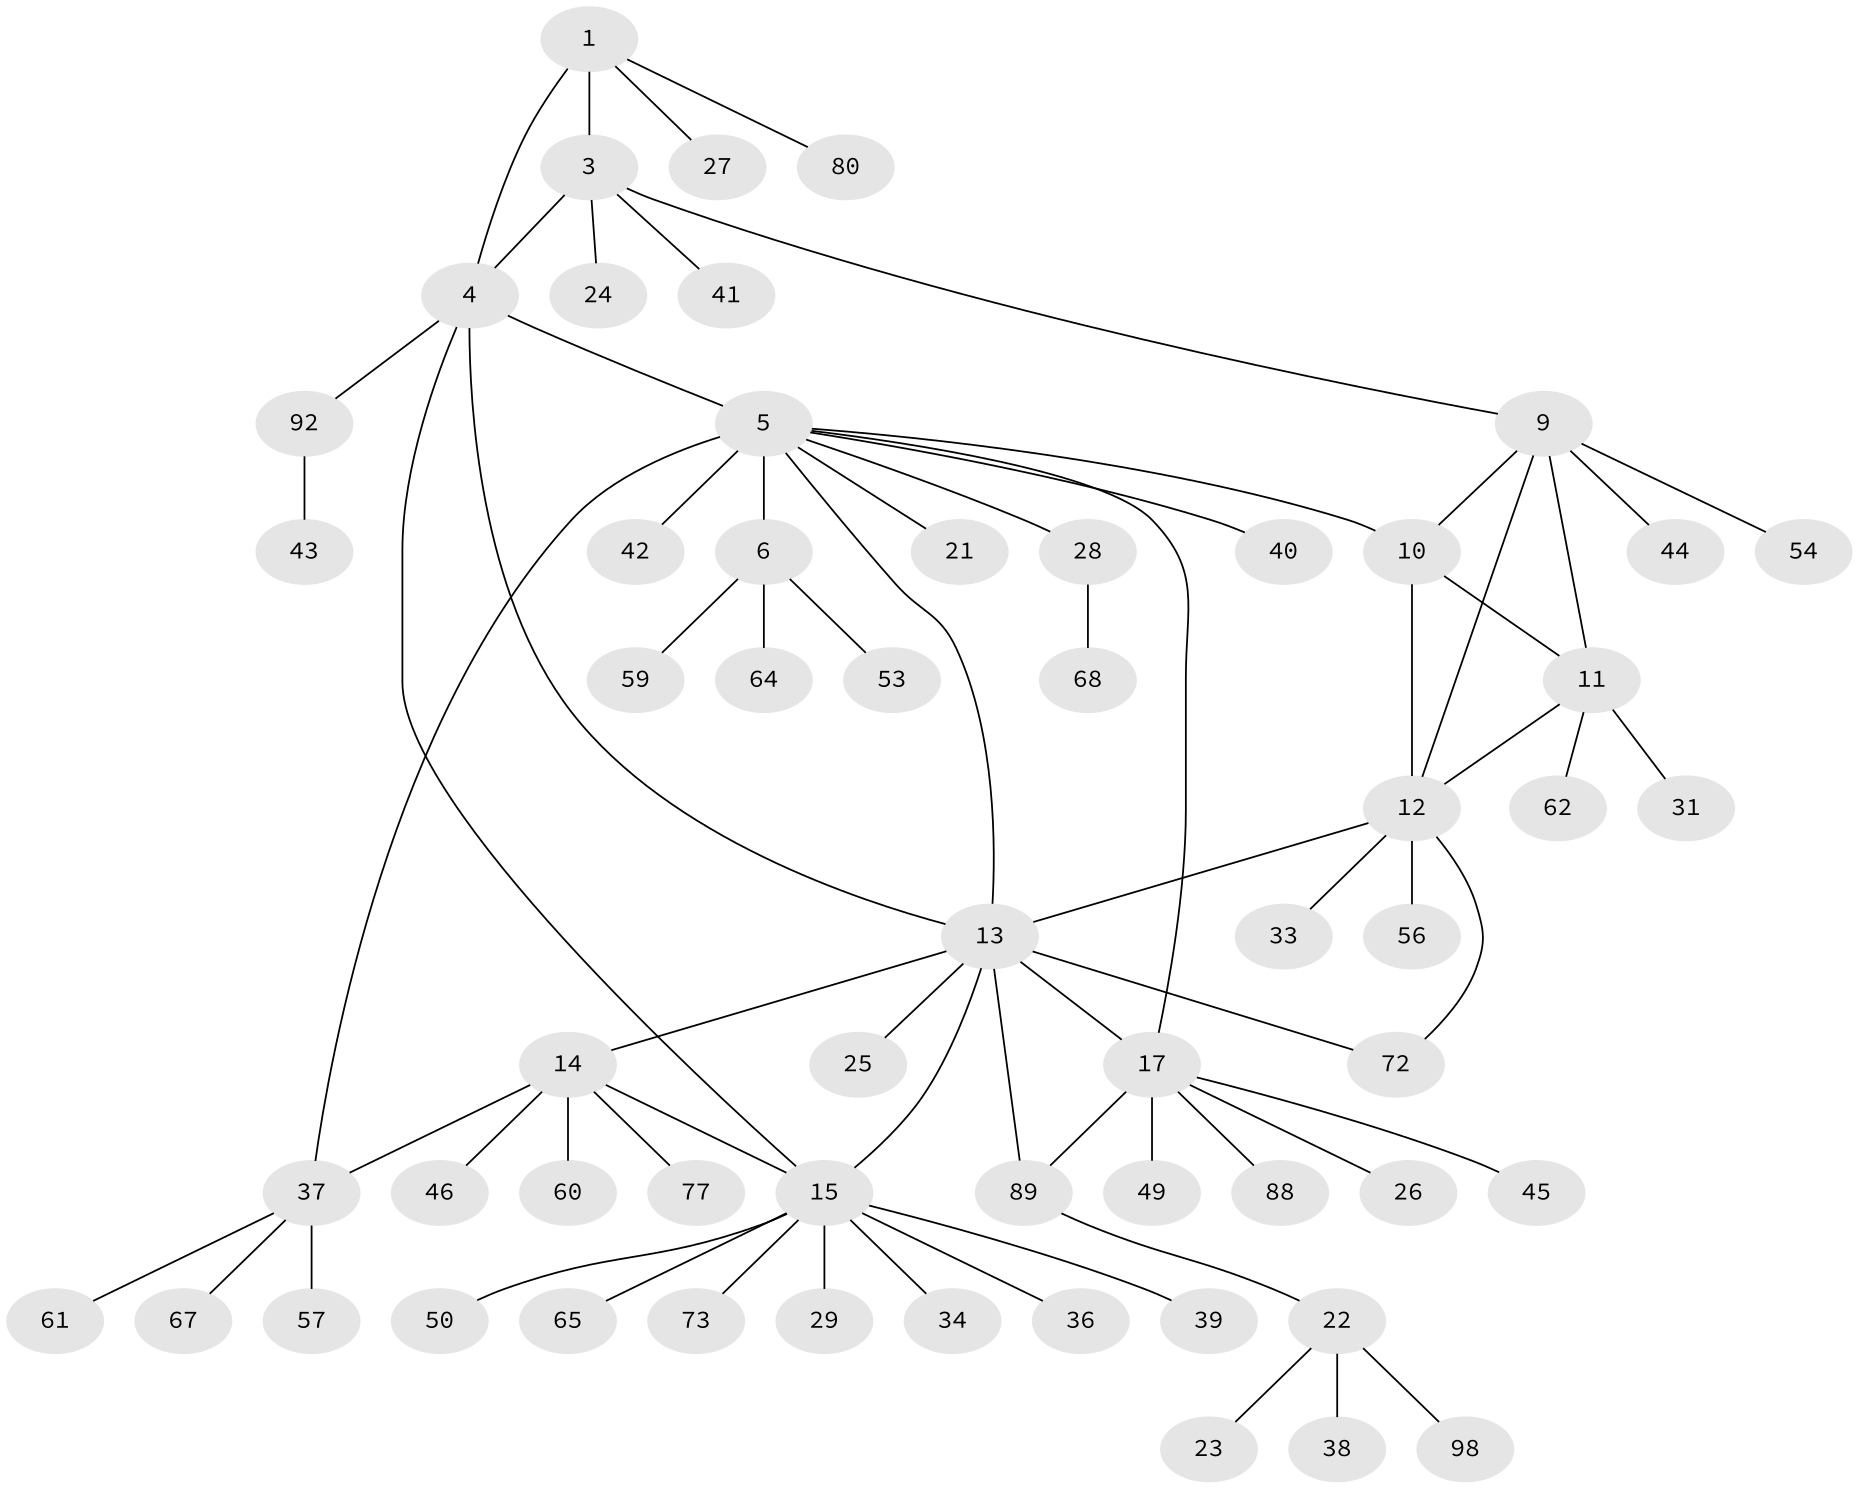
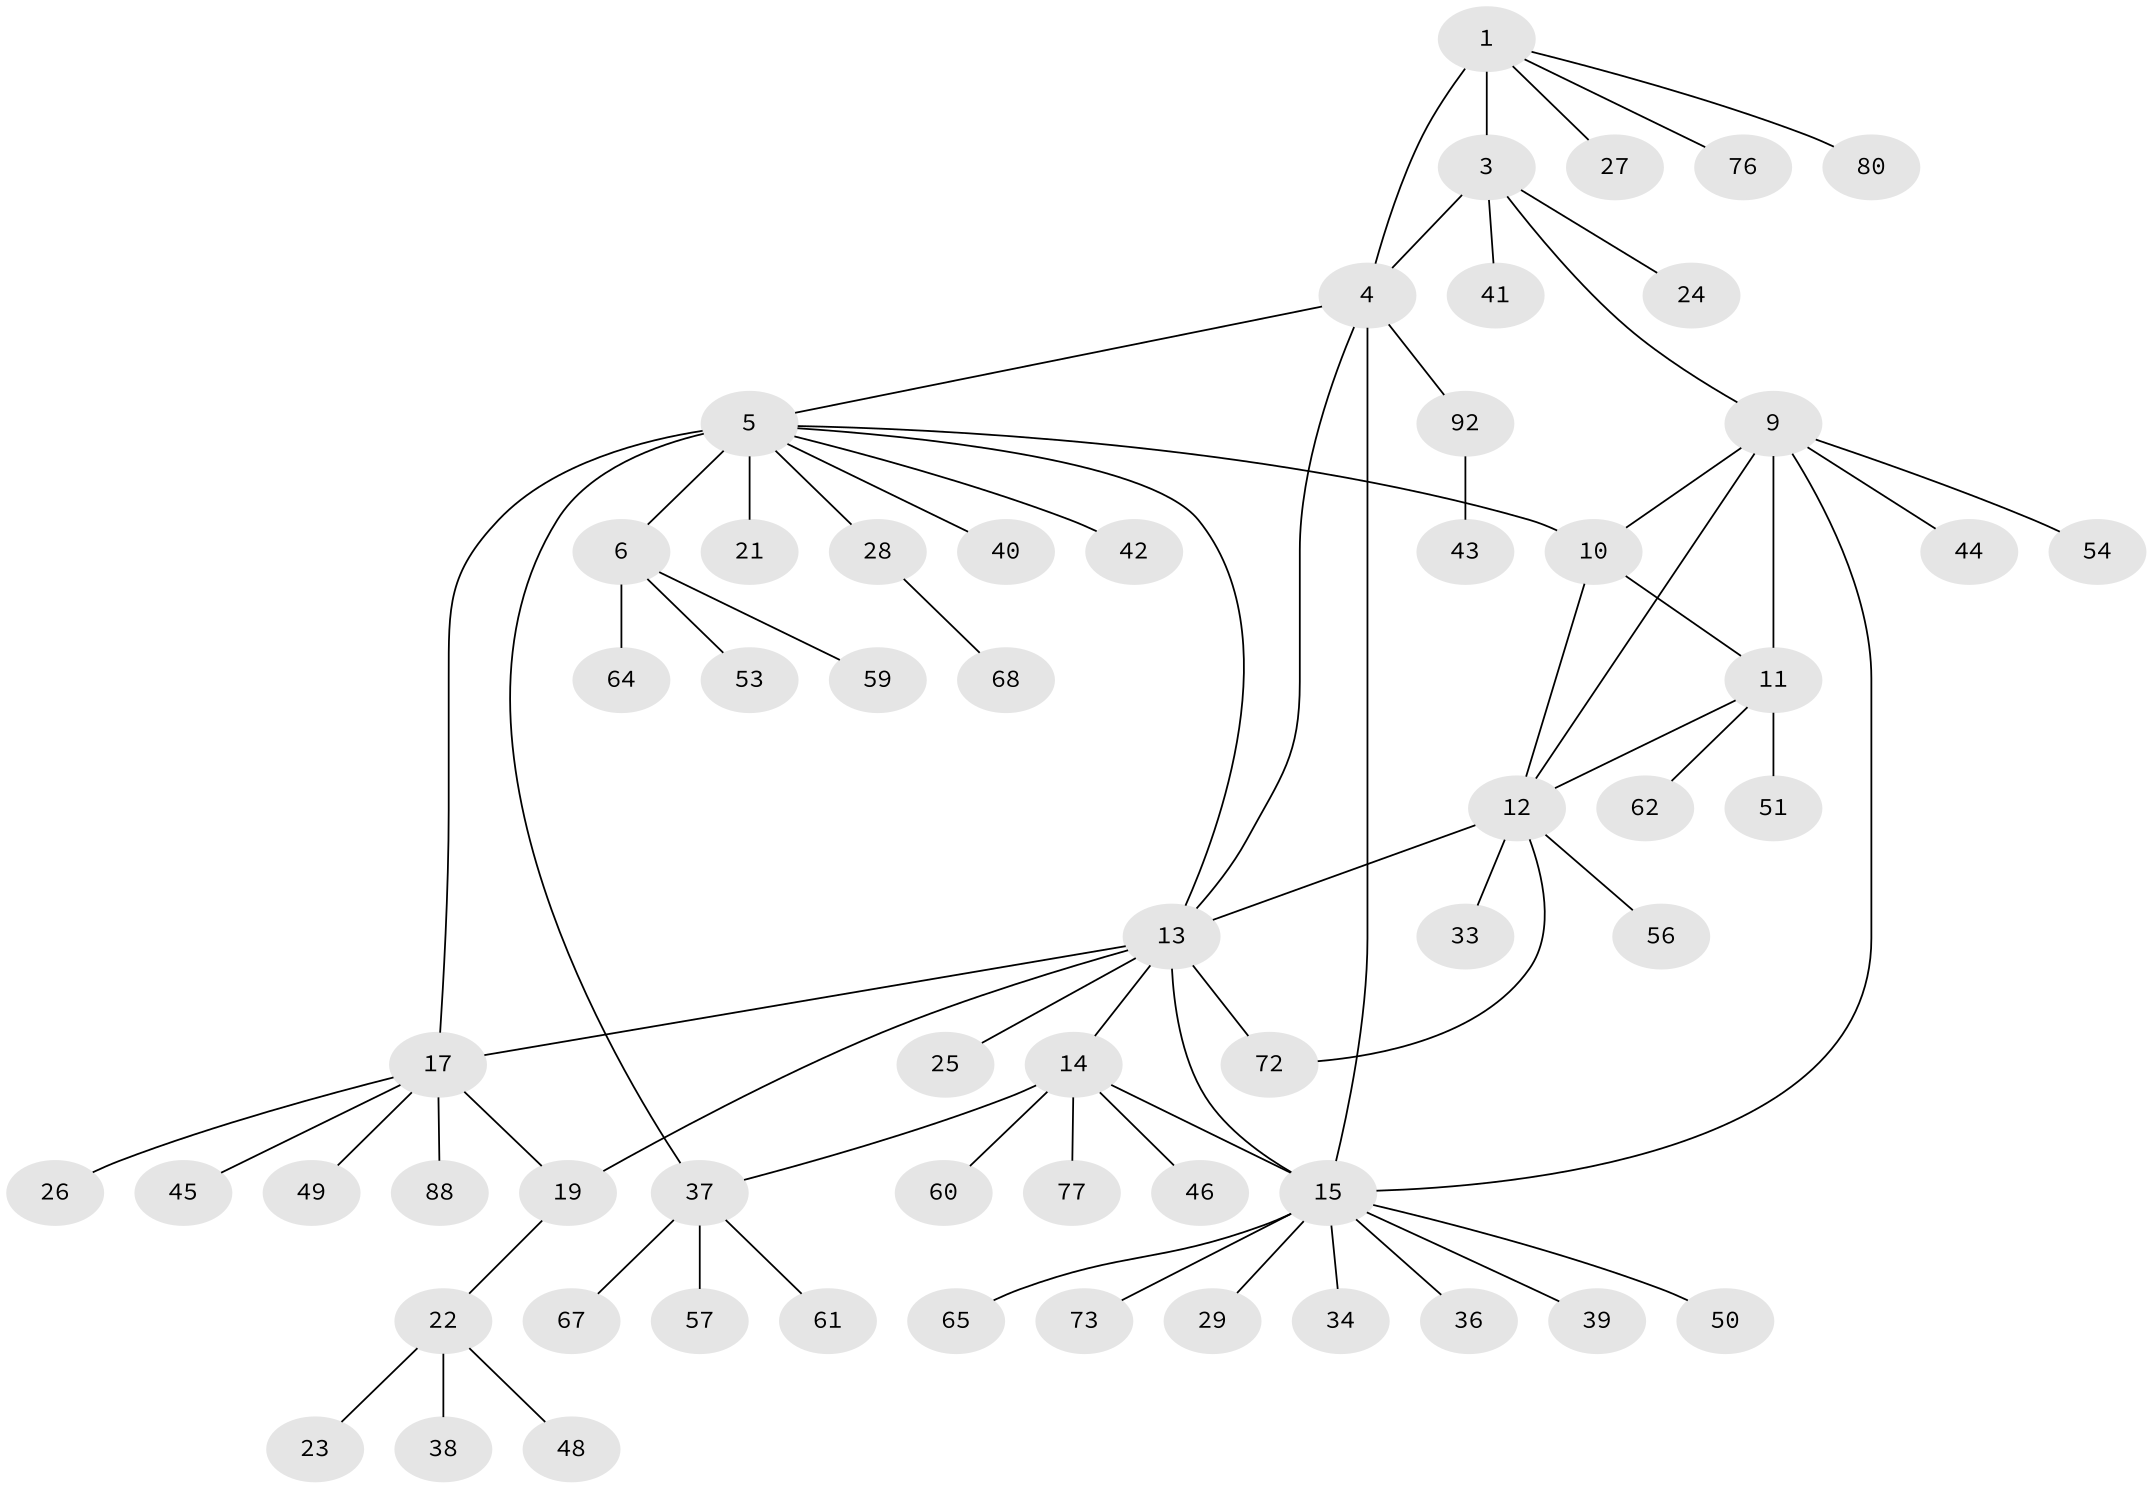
none -> (1743, 167)
(1686, 808) -> (1773, 808)
none -> (1860, 990)
(1024, 1193) -> (568, 1193)
(1465, 1449) -> (572, 1449)
